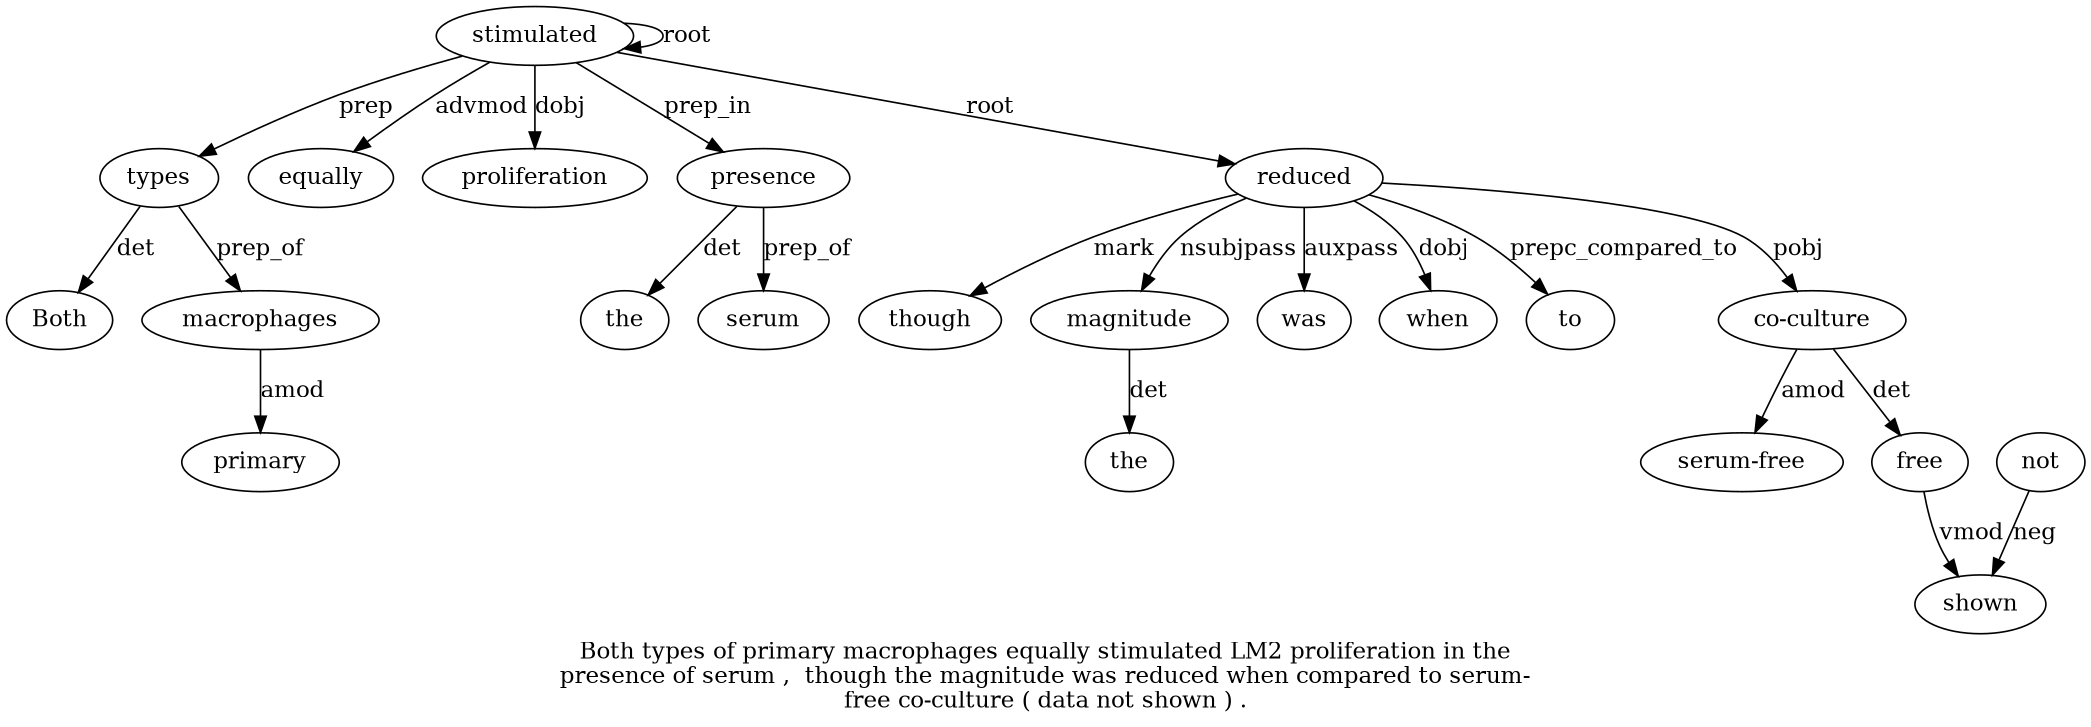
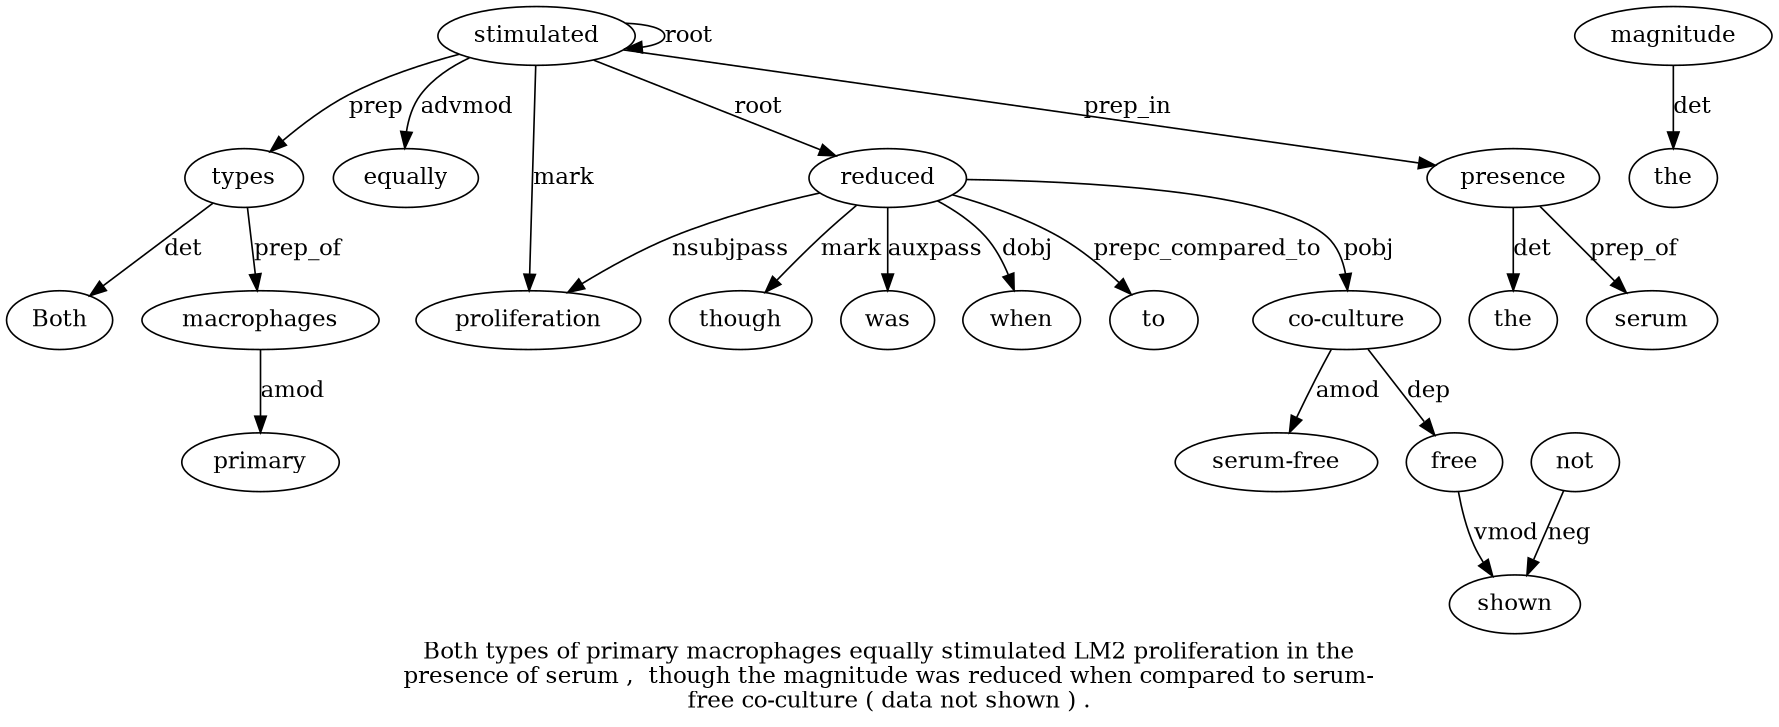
(560, 107) -> (564, 178)
(1191, 228) -> (697, 228)
(1892, 391) -> (1429, 391)
